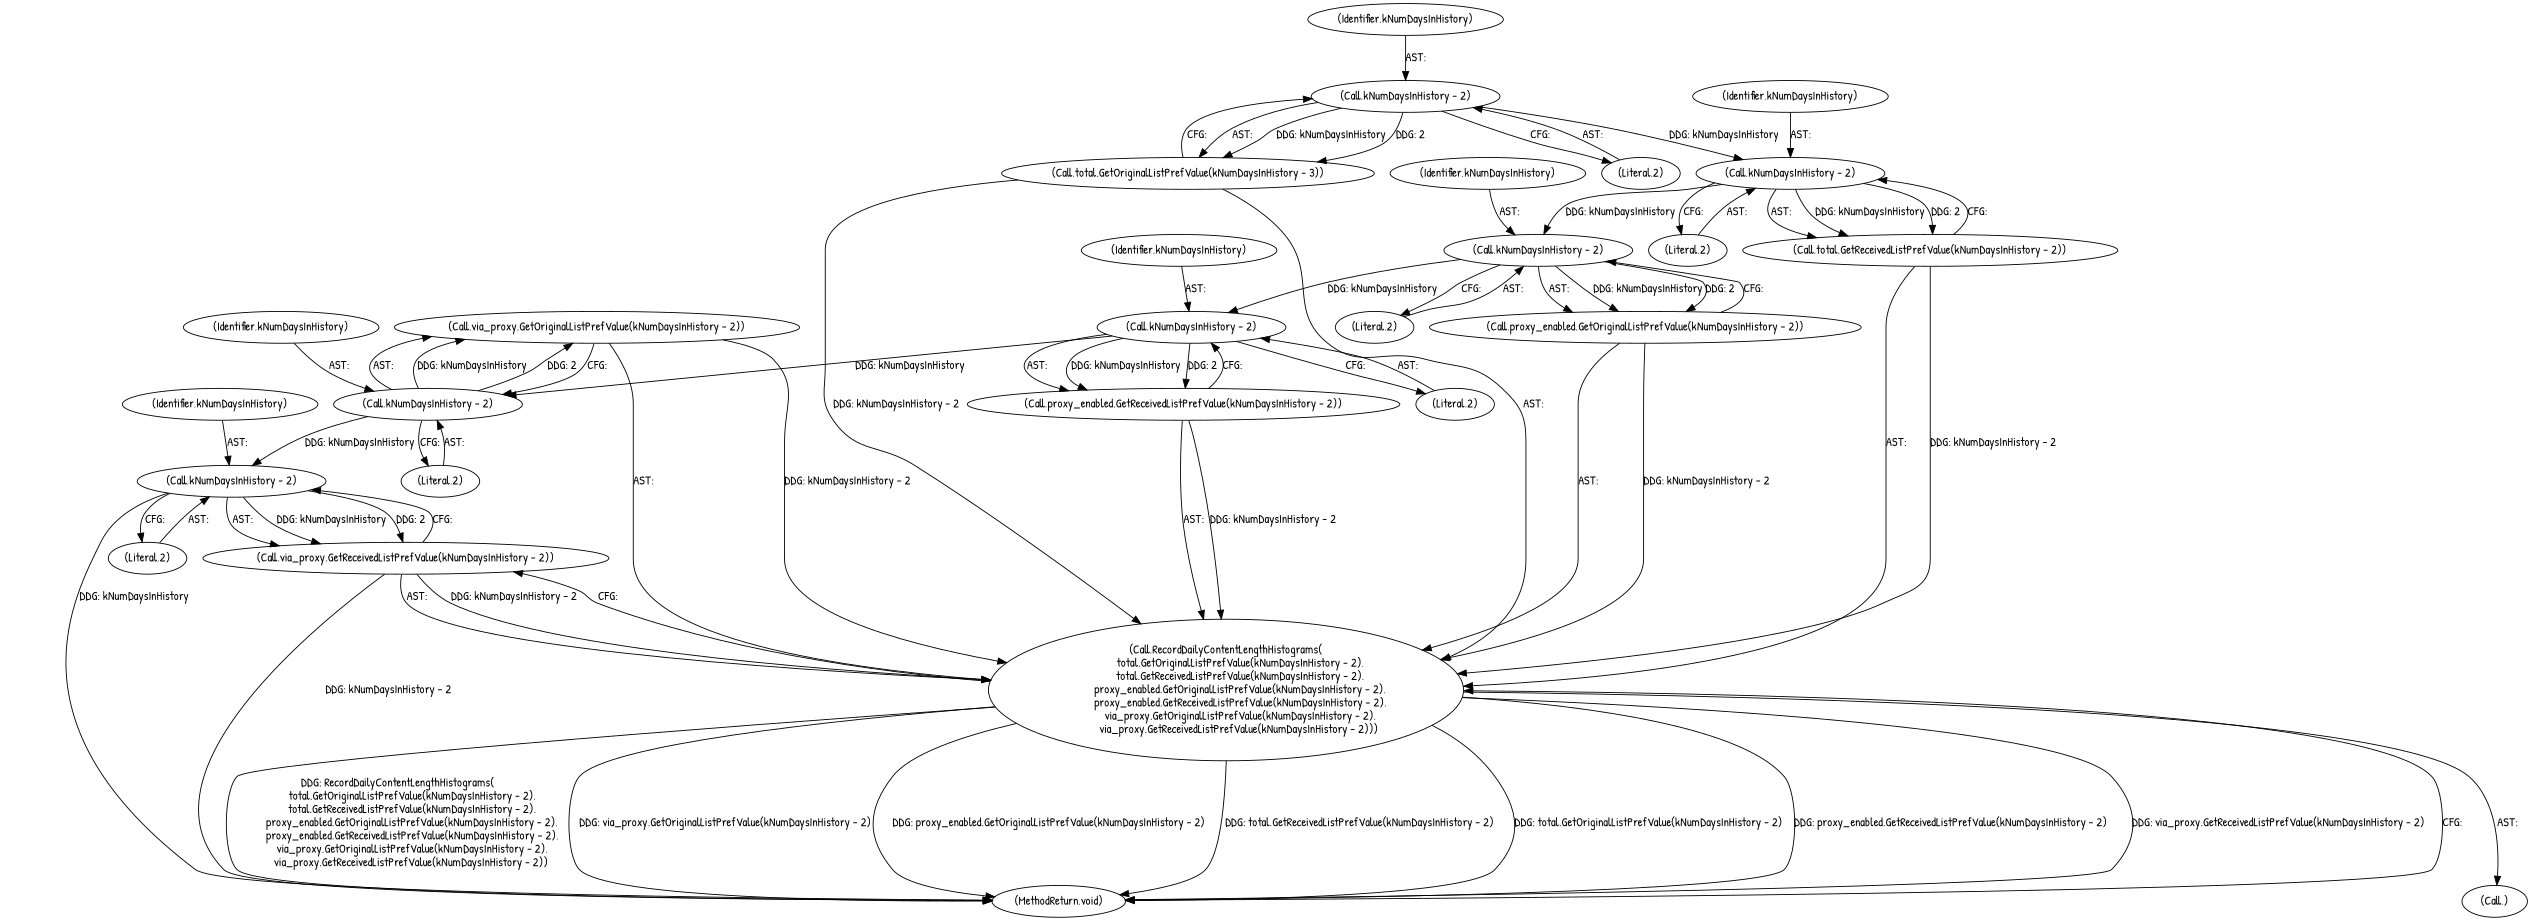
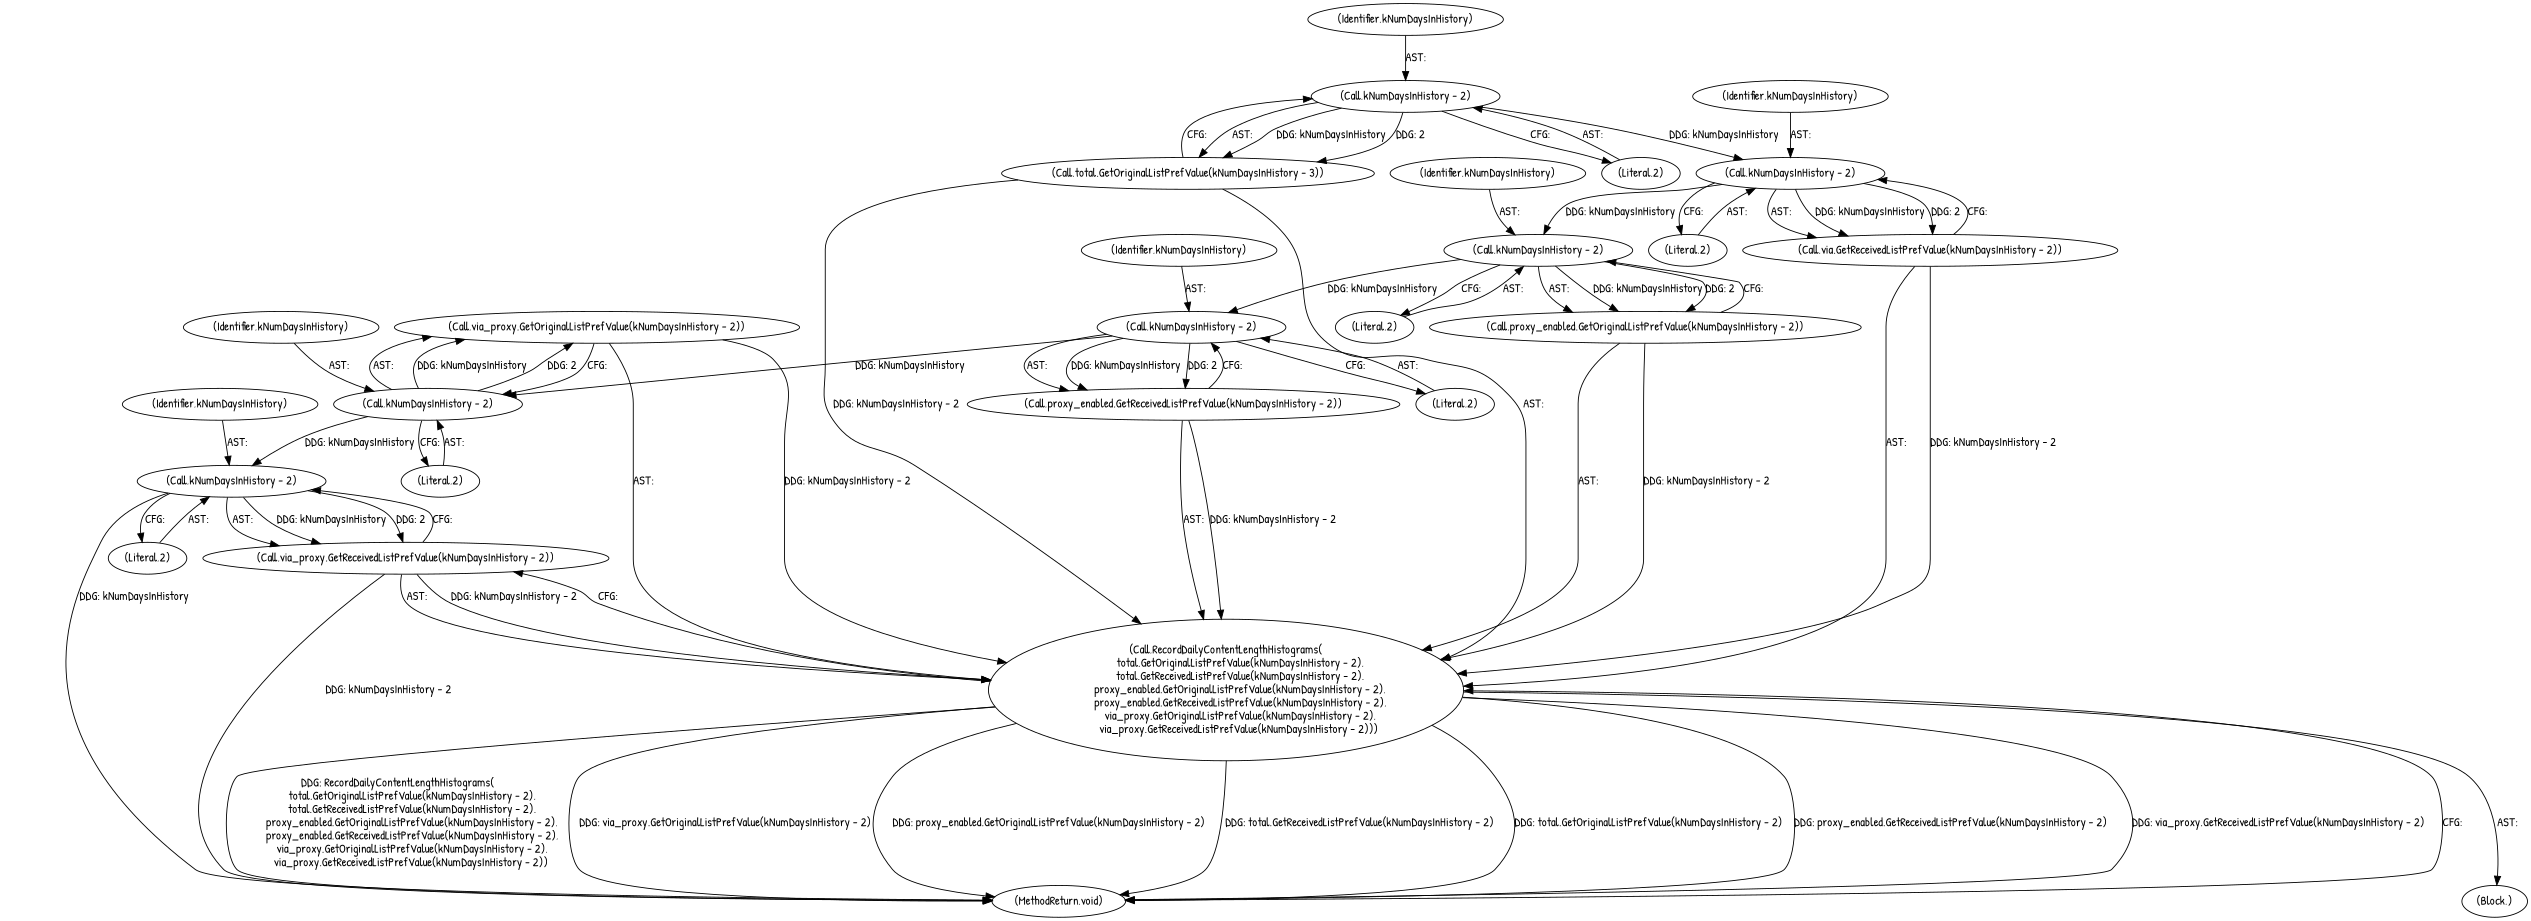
(1930, 250) -> (1930, 250)
(2495, 901) -> (2495, 901)
